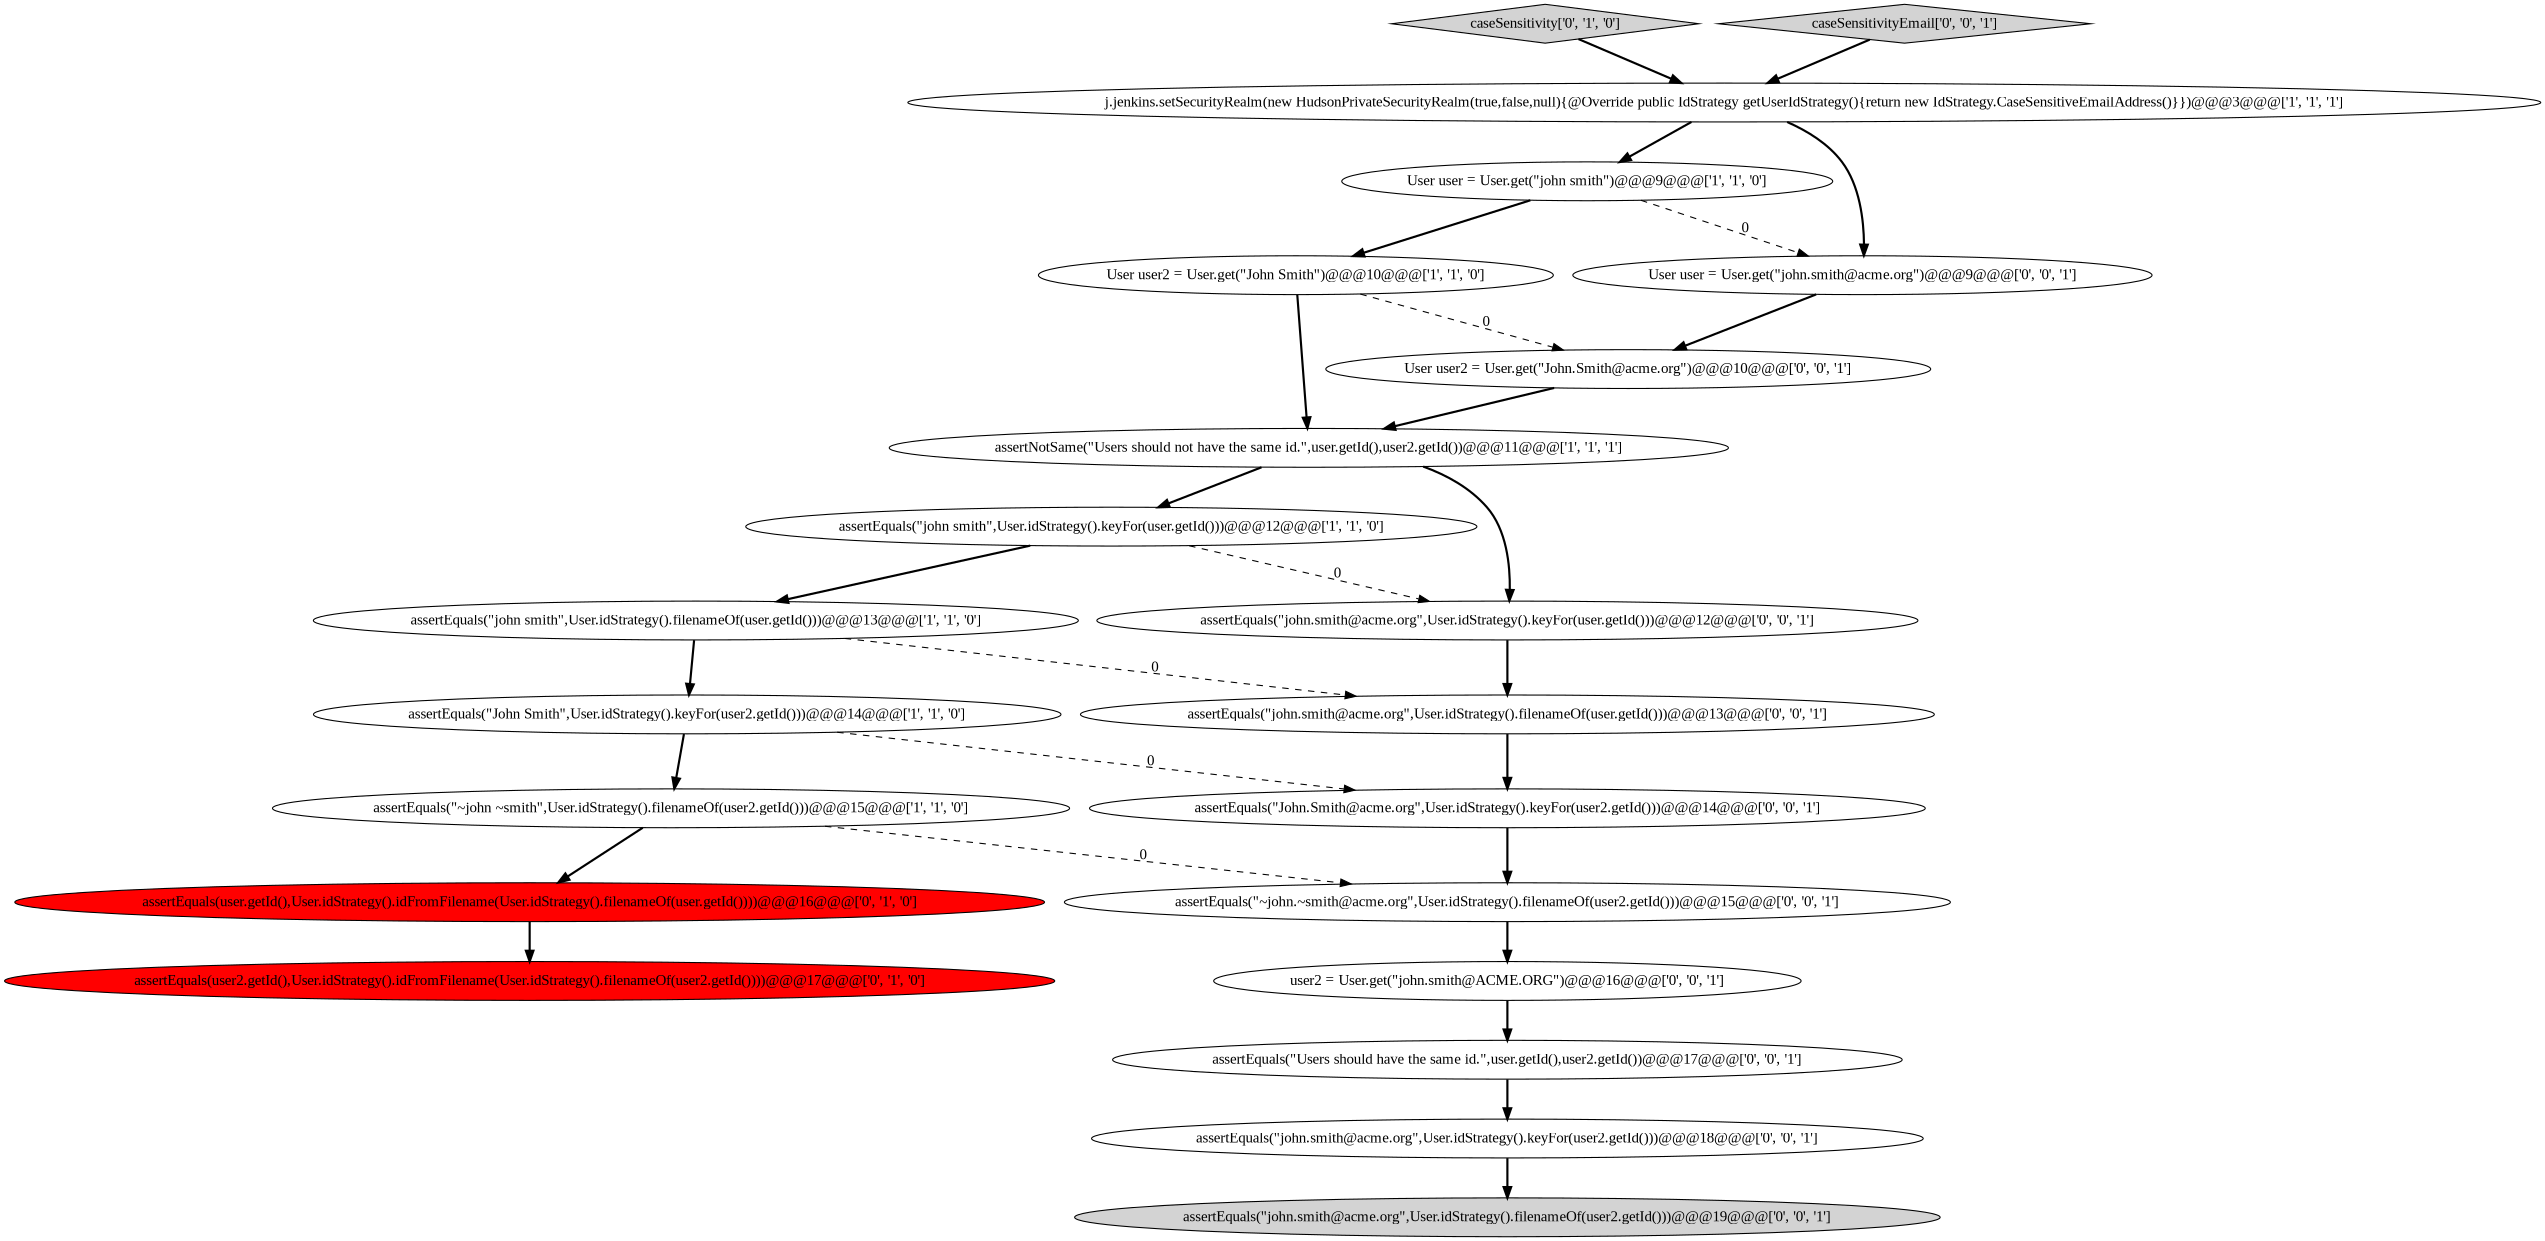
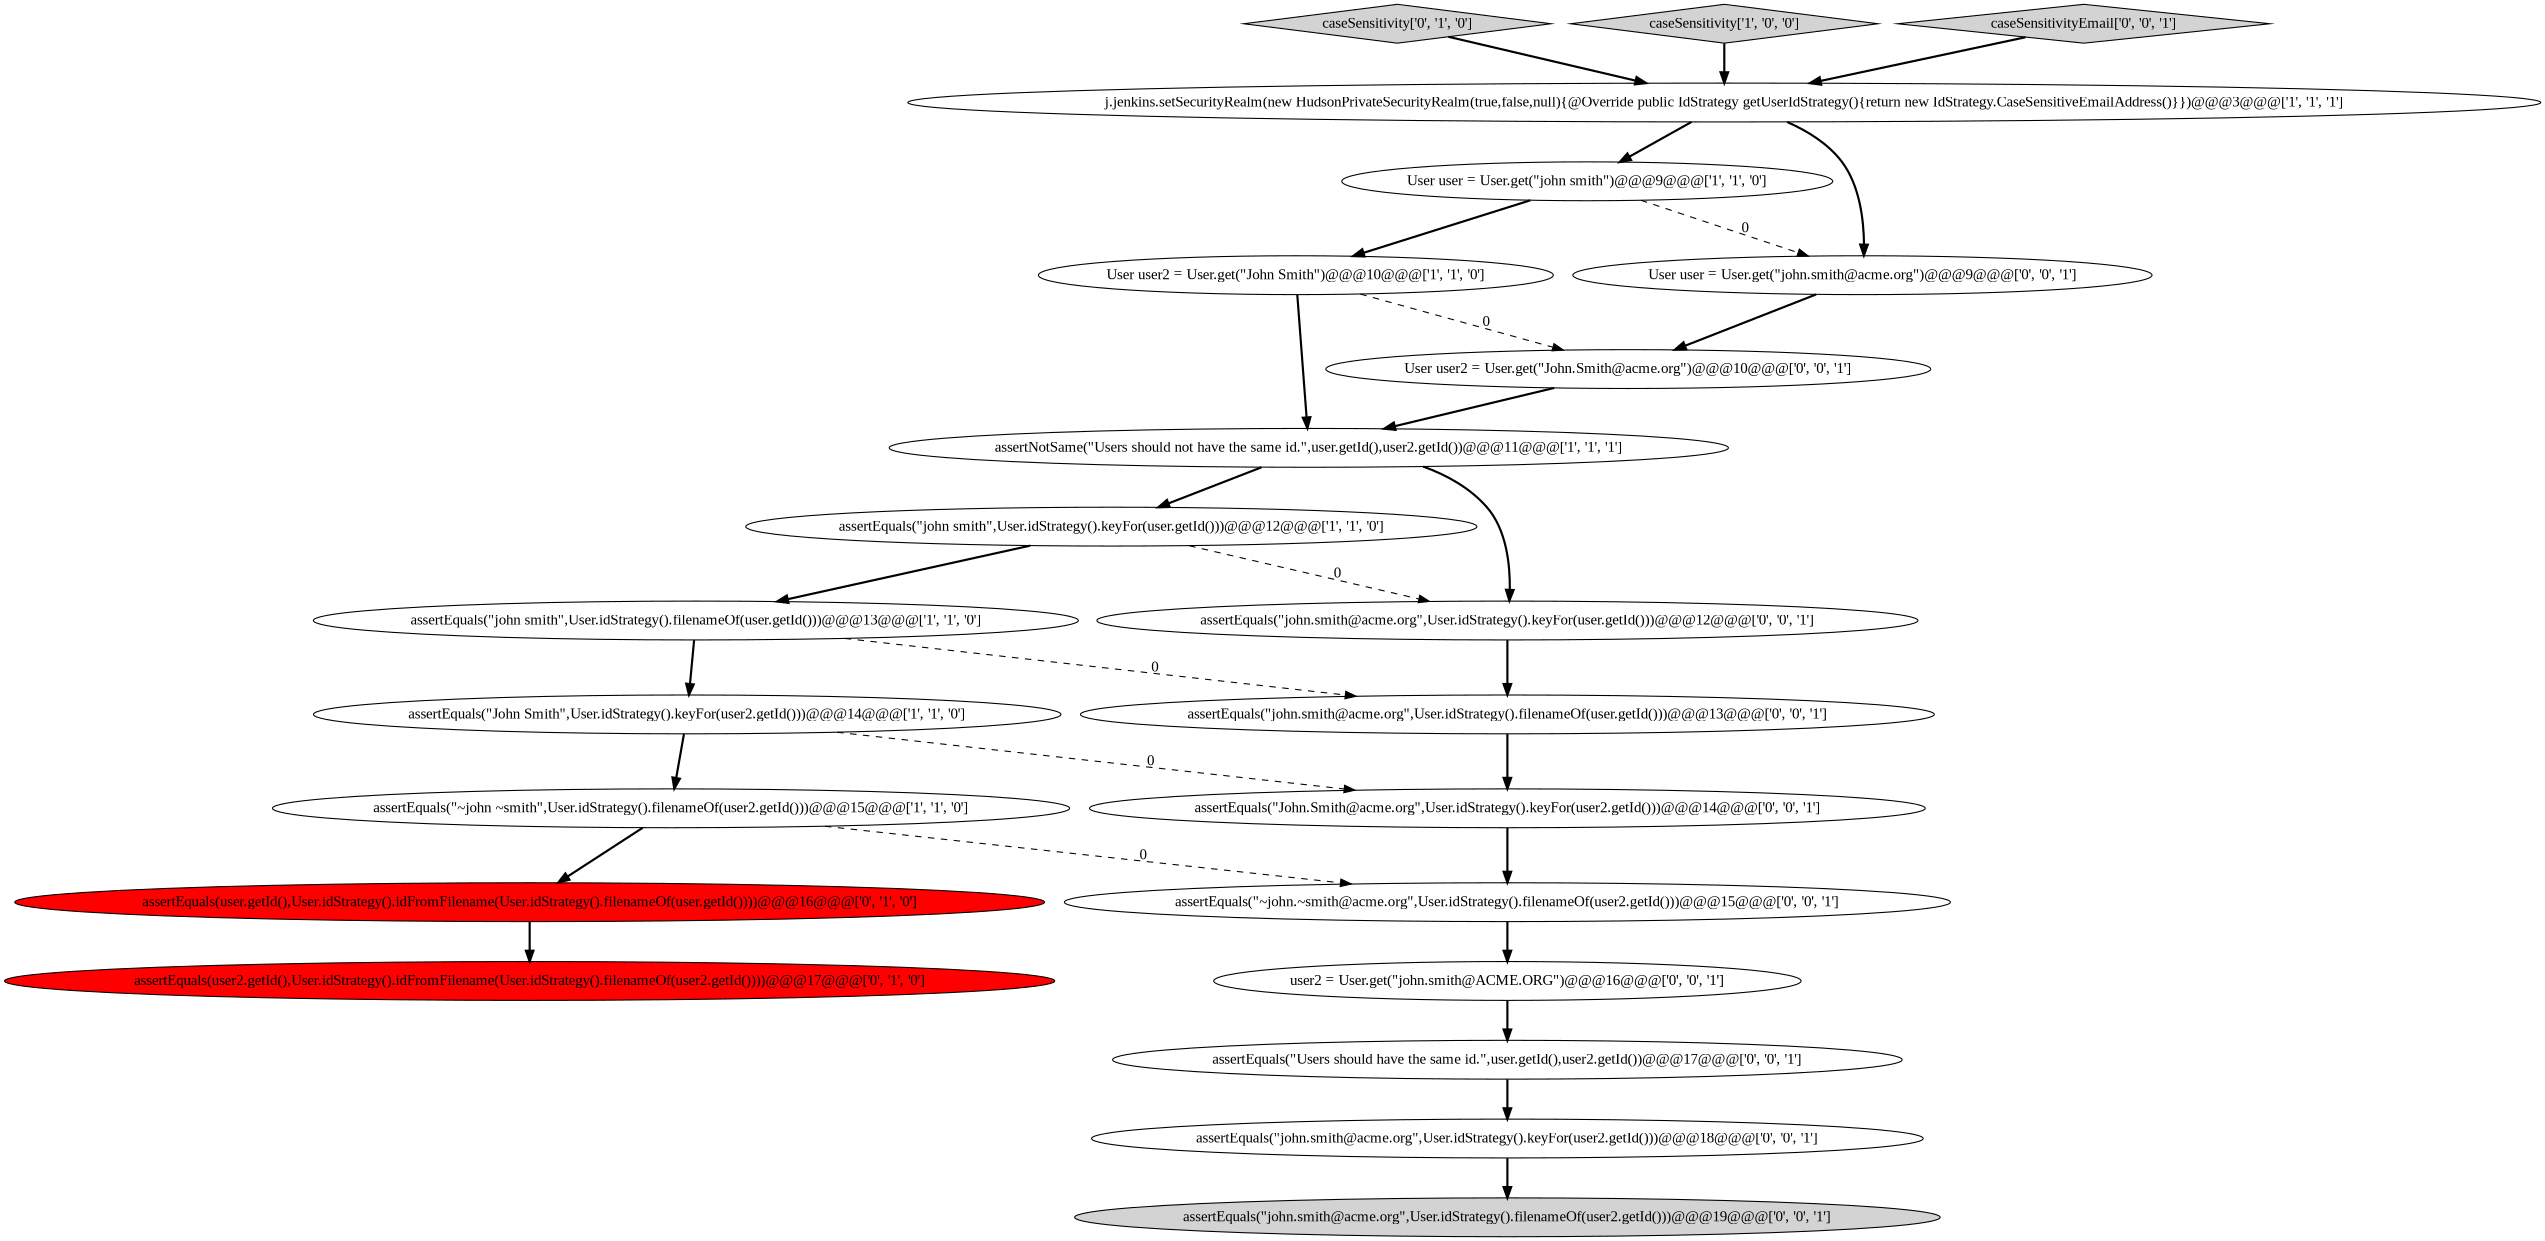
none -> (1724, 24)
